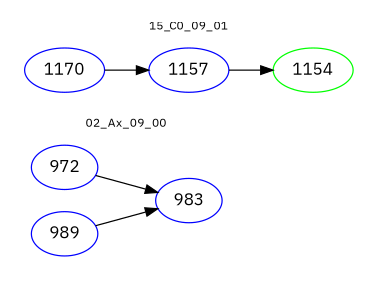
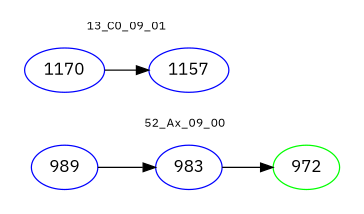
(189, 26) -> (127, 26)
(313, 70) -> none
(127, 124) -> (185, 124)
(65, 167) -> (306, 167)
(121, 182) -> (241, 167)
